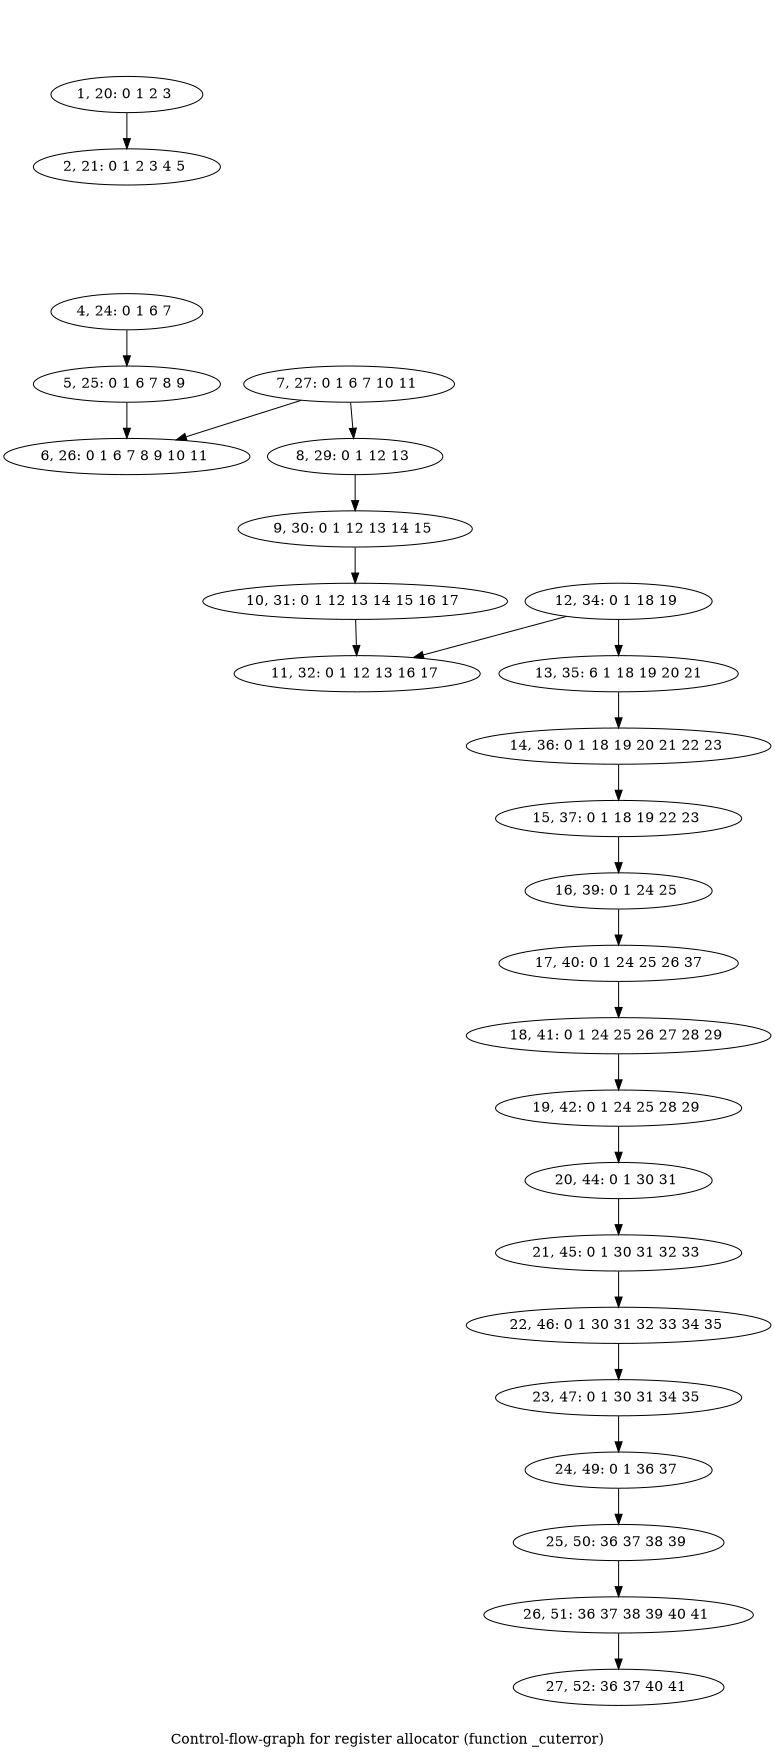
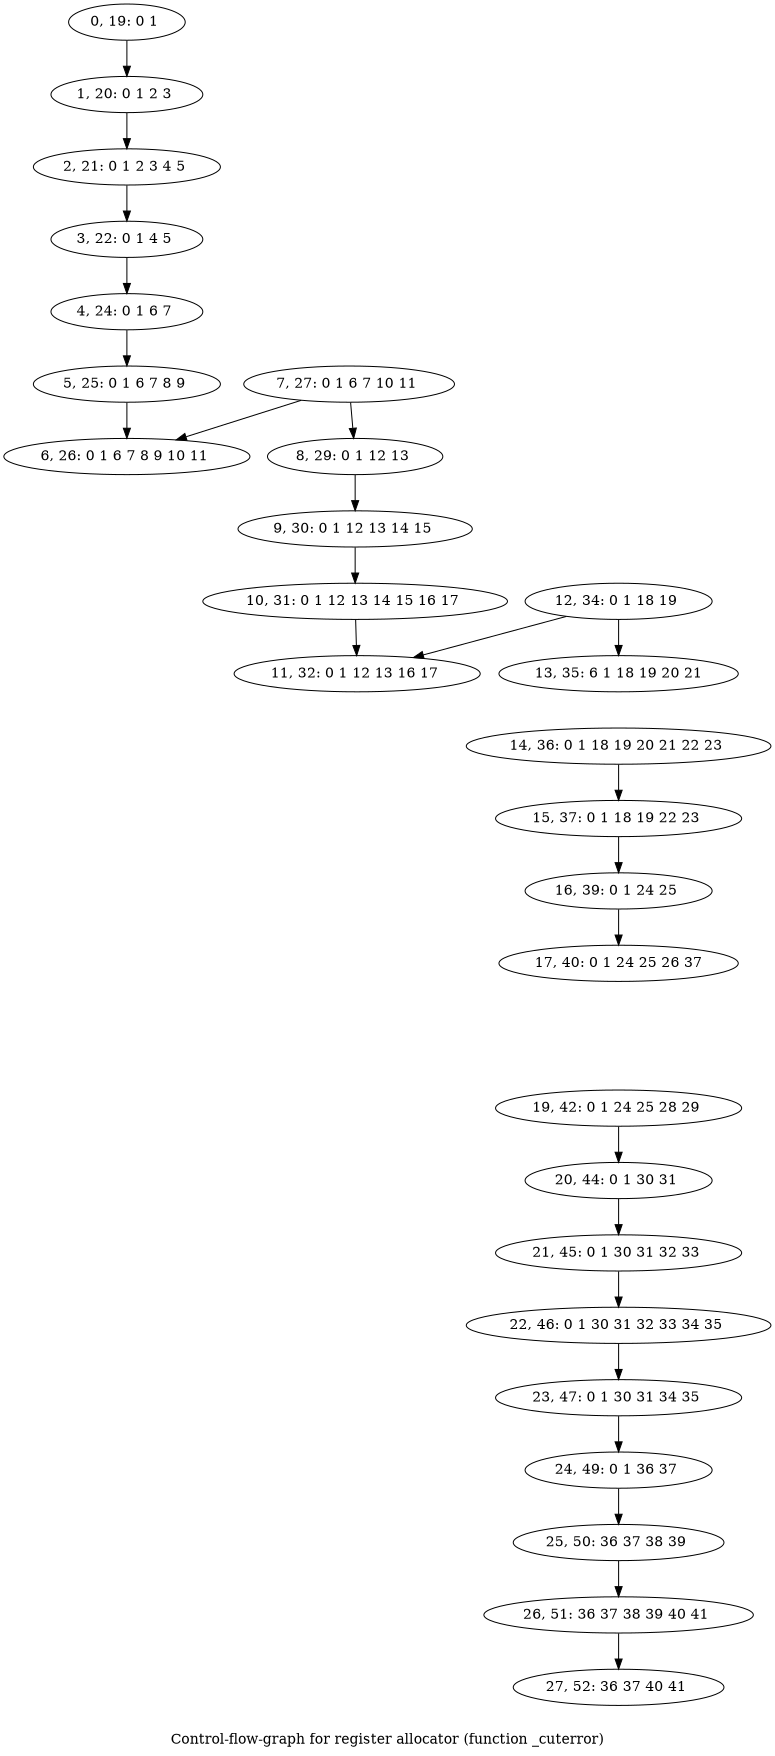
none -> (127, 22)
none -> (127, 239)
(619, 705) -> none
(619, 1036) -> none
